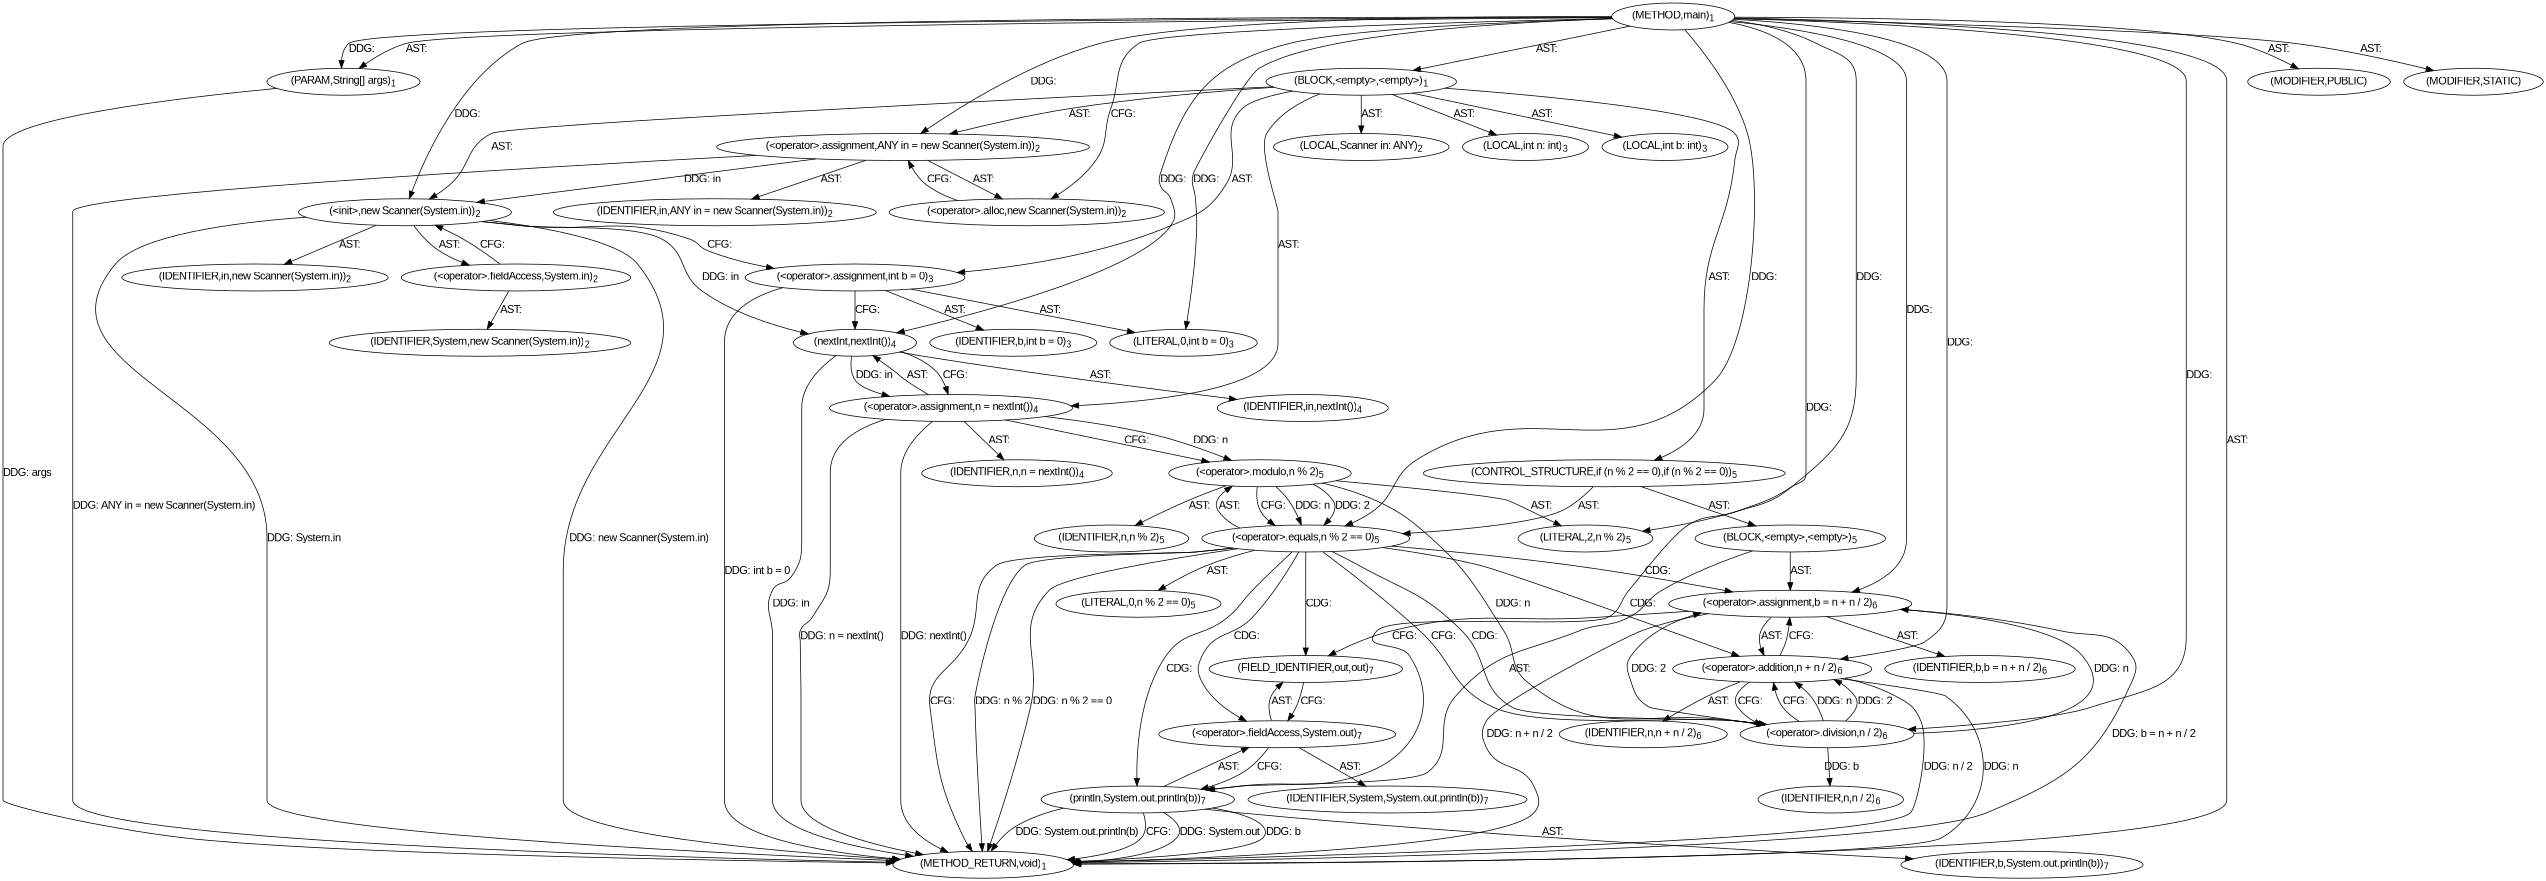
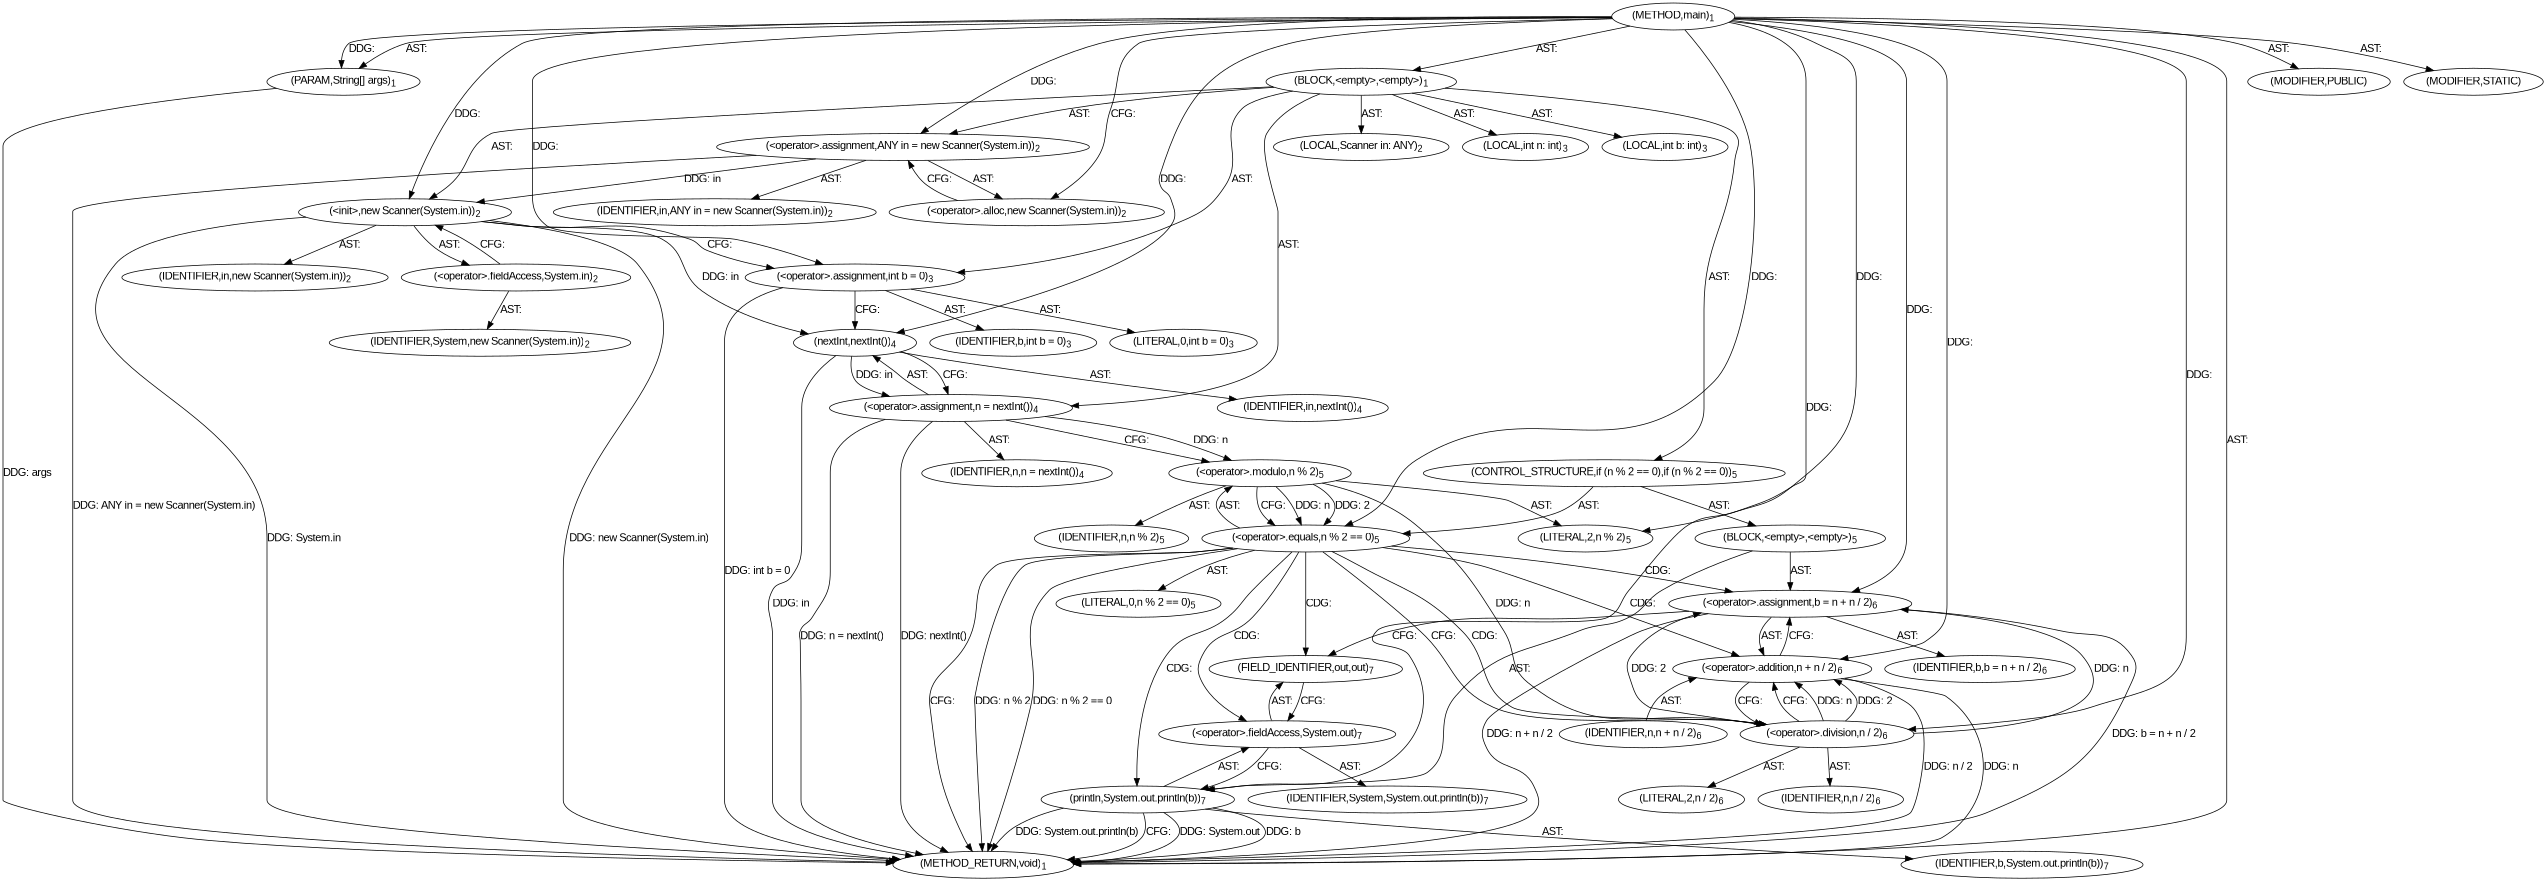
(1299, 53) -> (858, 35)
(1704, 698) -> (1662, 695)
(1842, 767) -> (1842, 767)
none -> (1682, 800)
